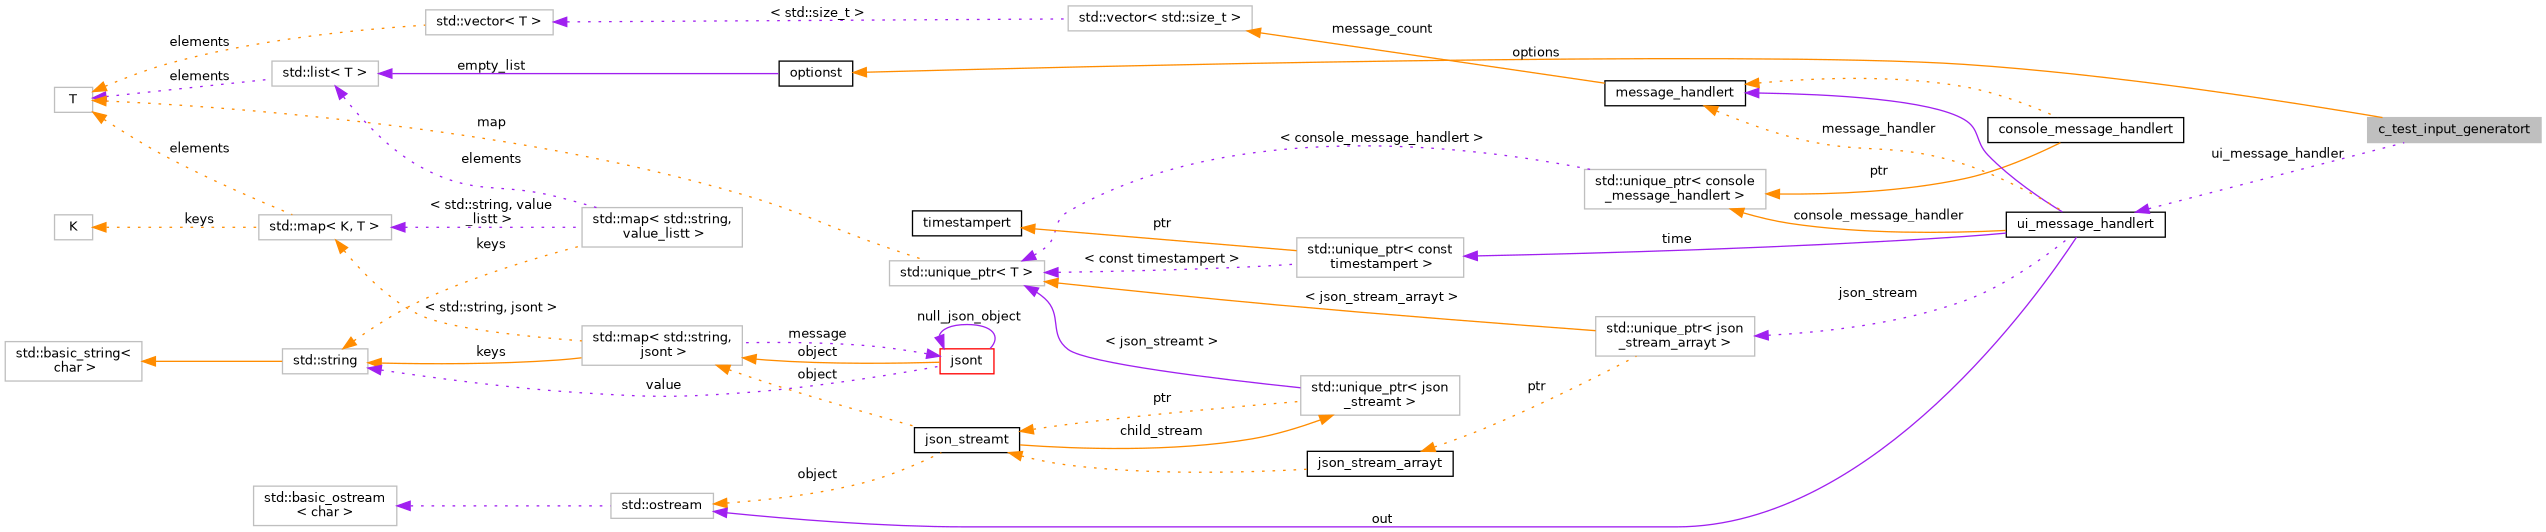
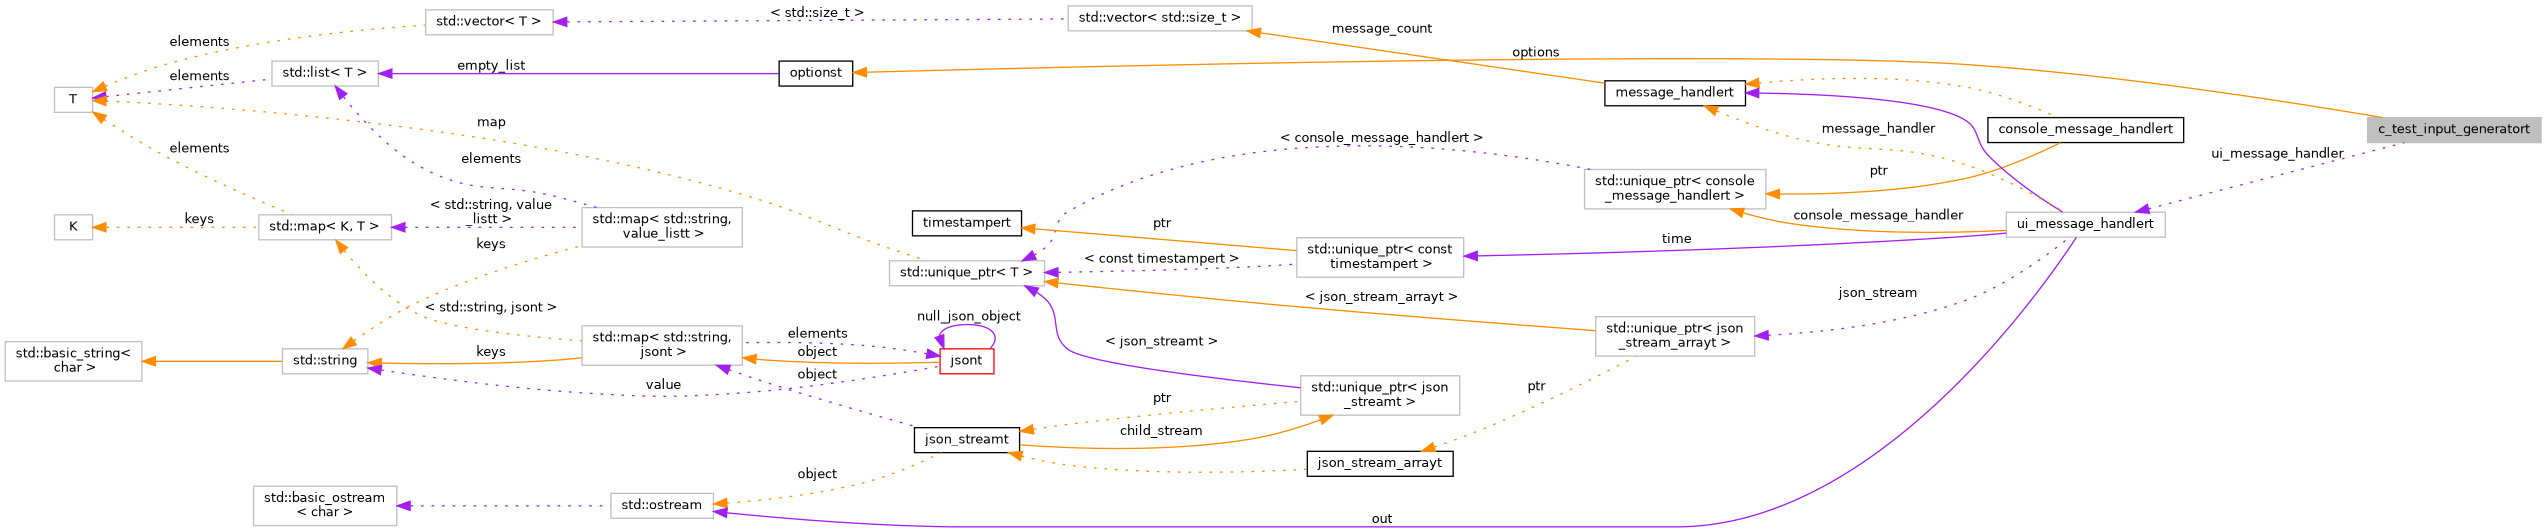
(2086, 225) -> (2086, 225)
(816, 334) -> (816, 334)
(824, 400) -> (824, 400)
